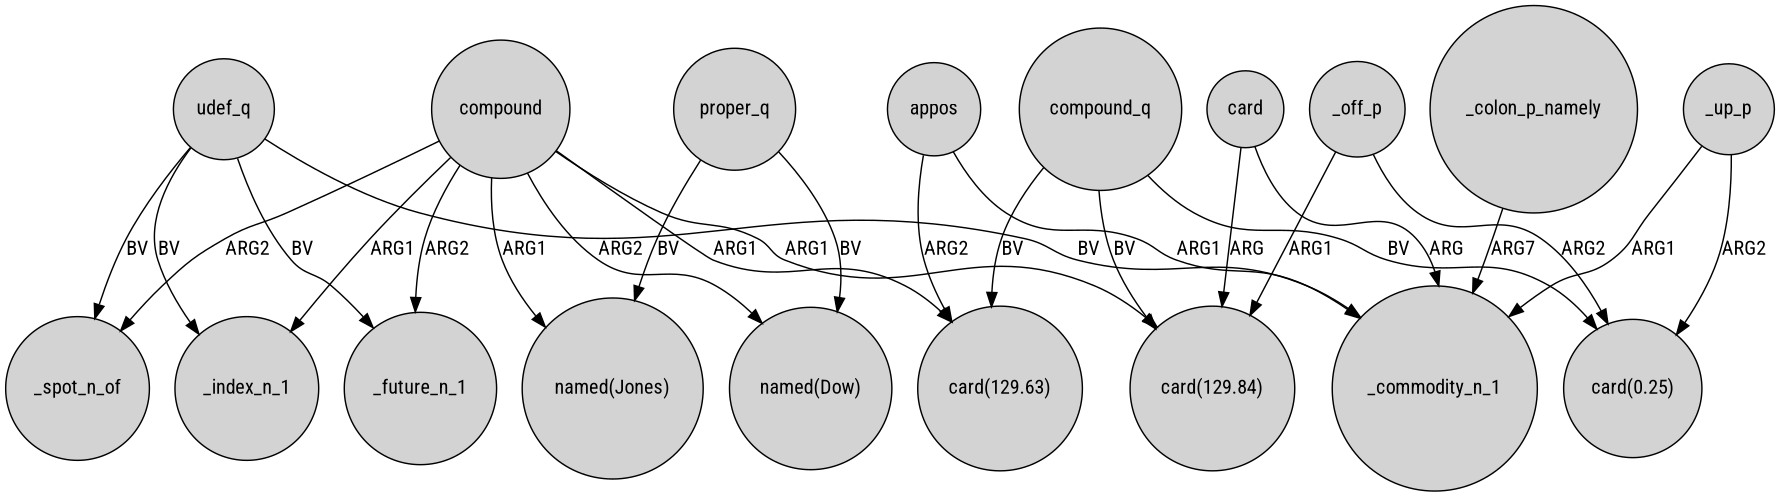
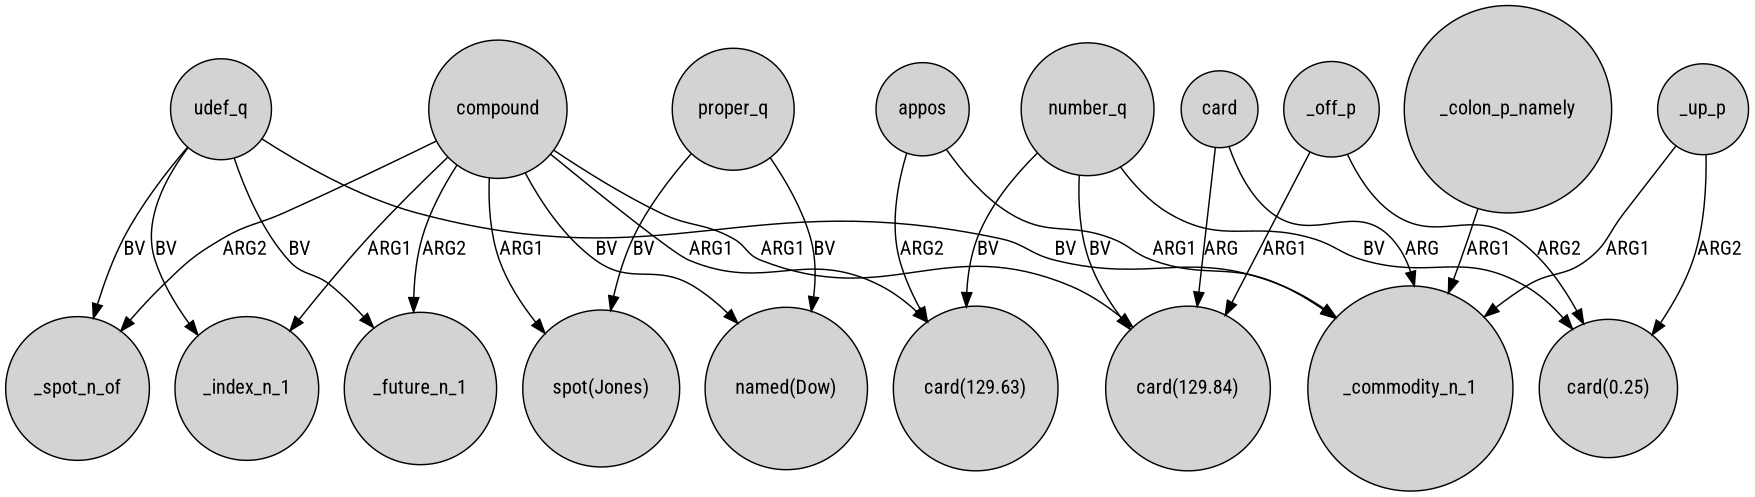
(1101, 109) -> (1088, 109)
(621, 249) -> (607, 249)
(1513, 249) -> (1489, 249)
(613, 388) -> (601, 388)
